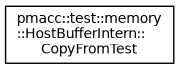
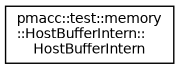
(90, 35) -> (90, 35)
